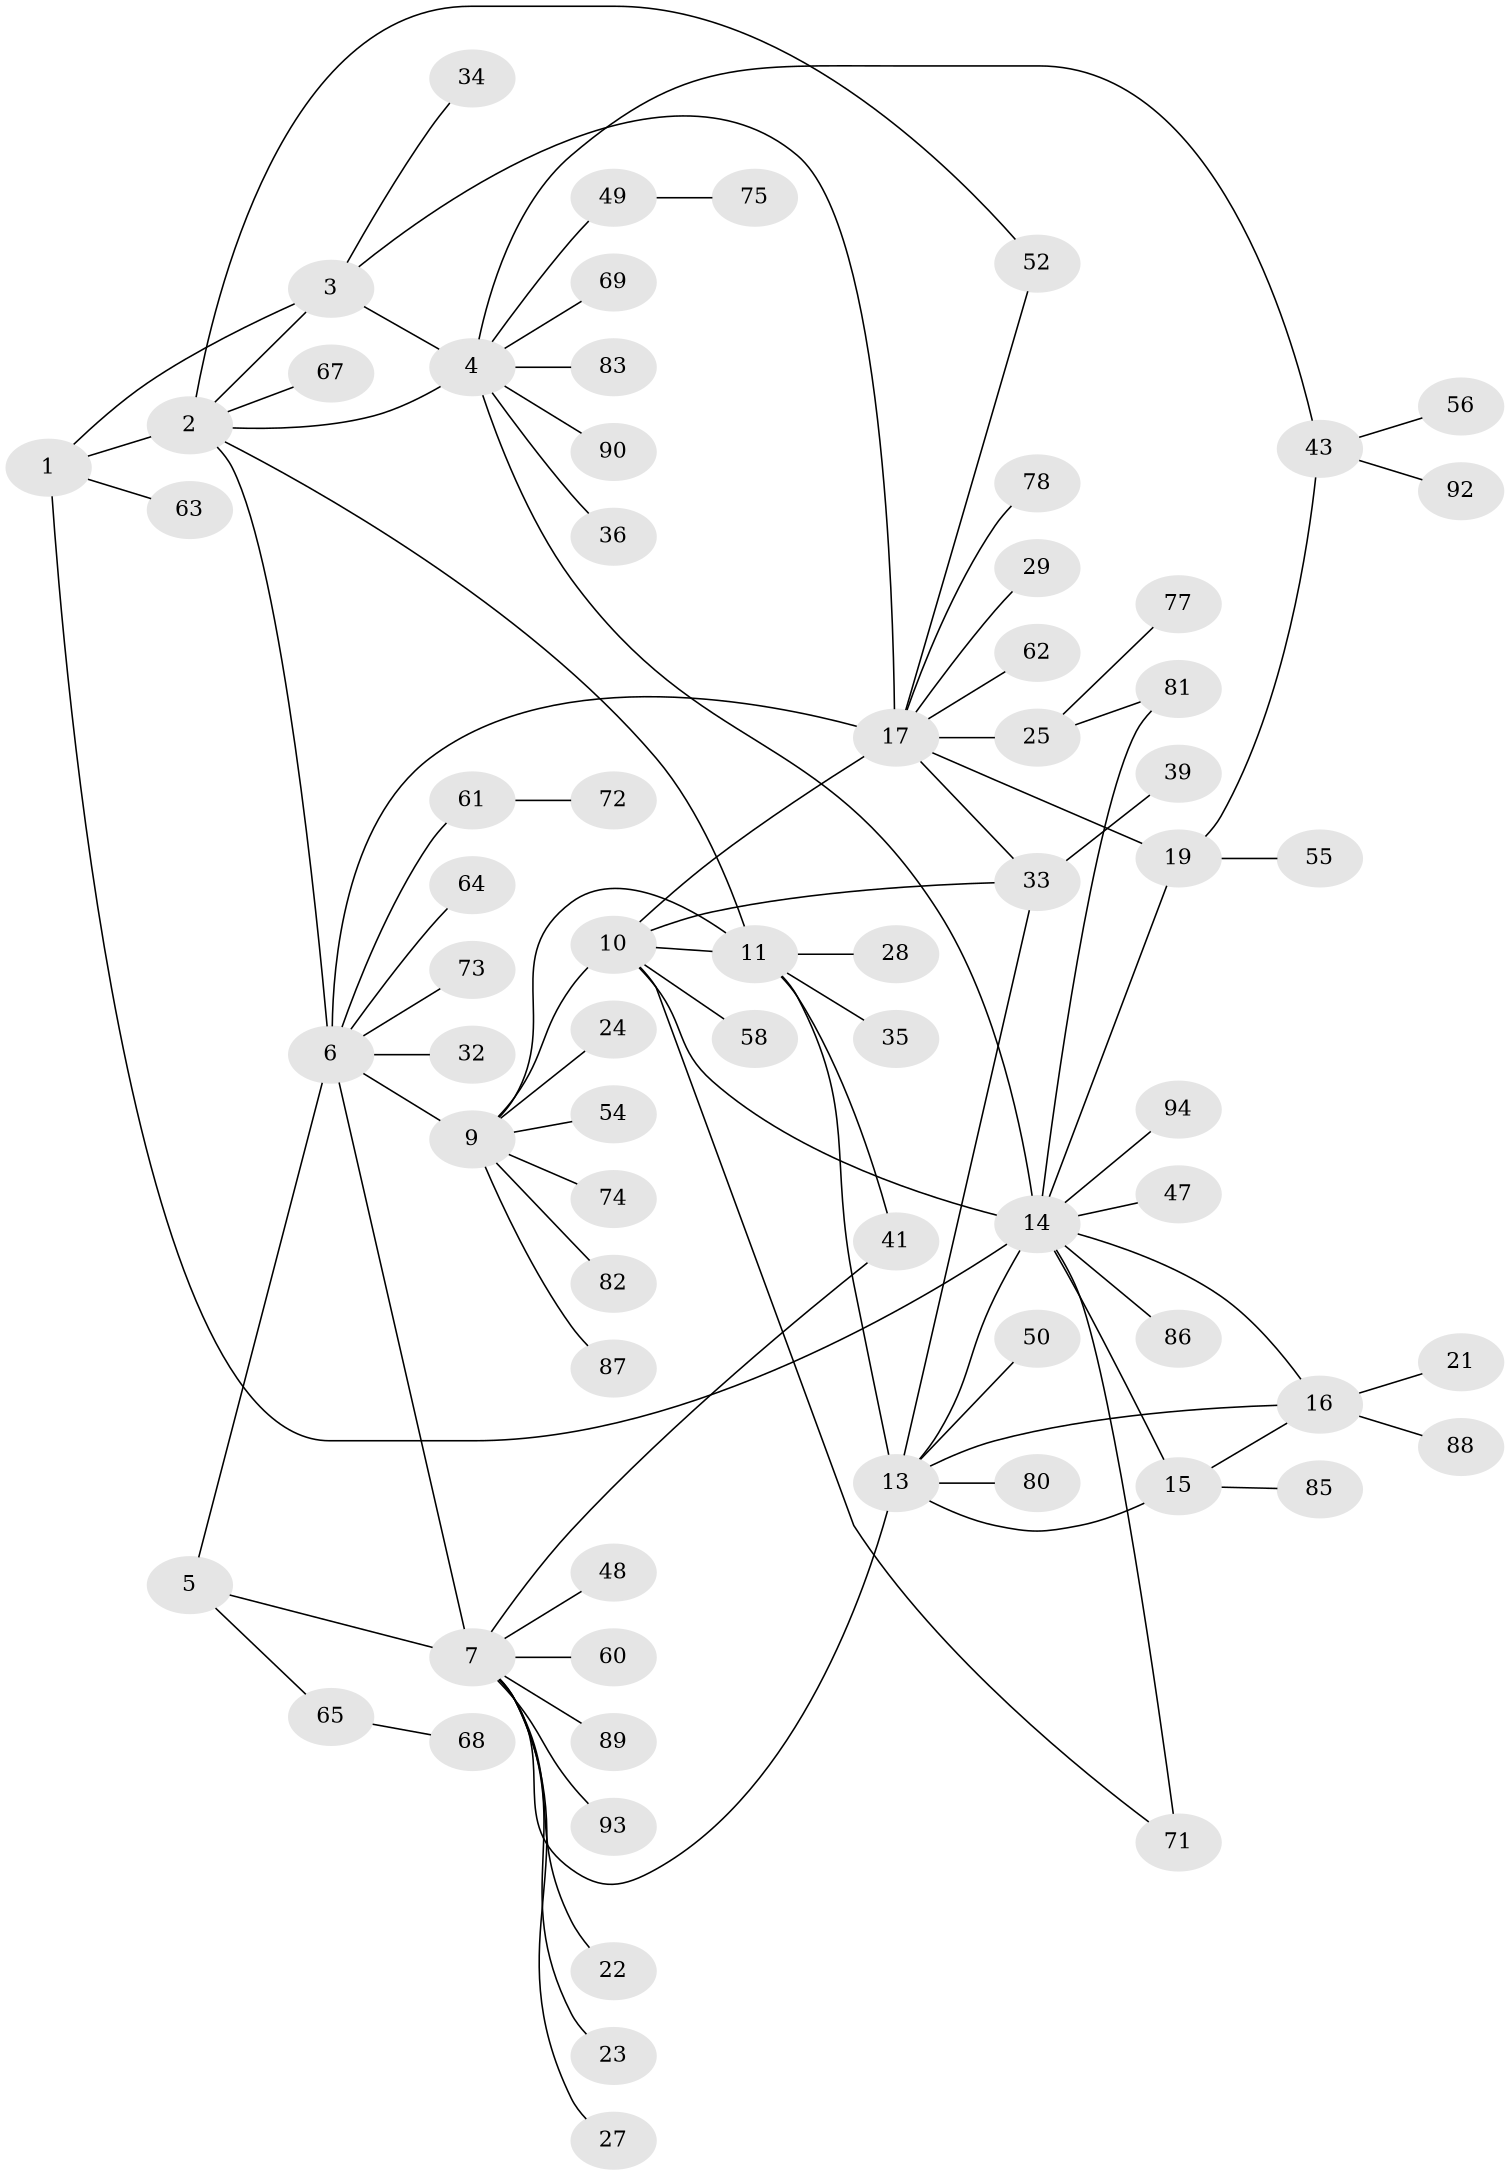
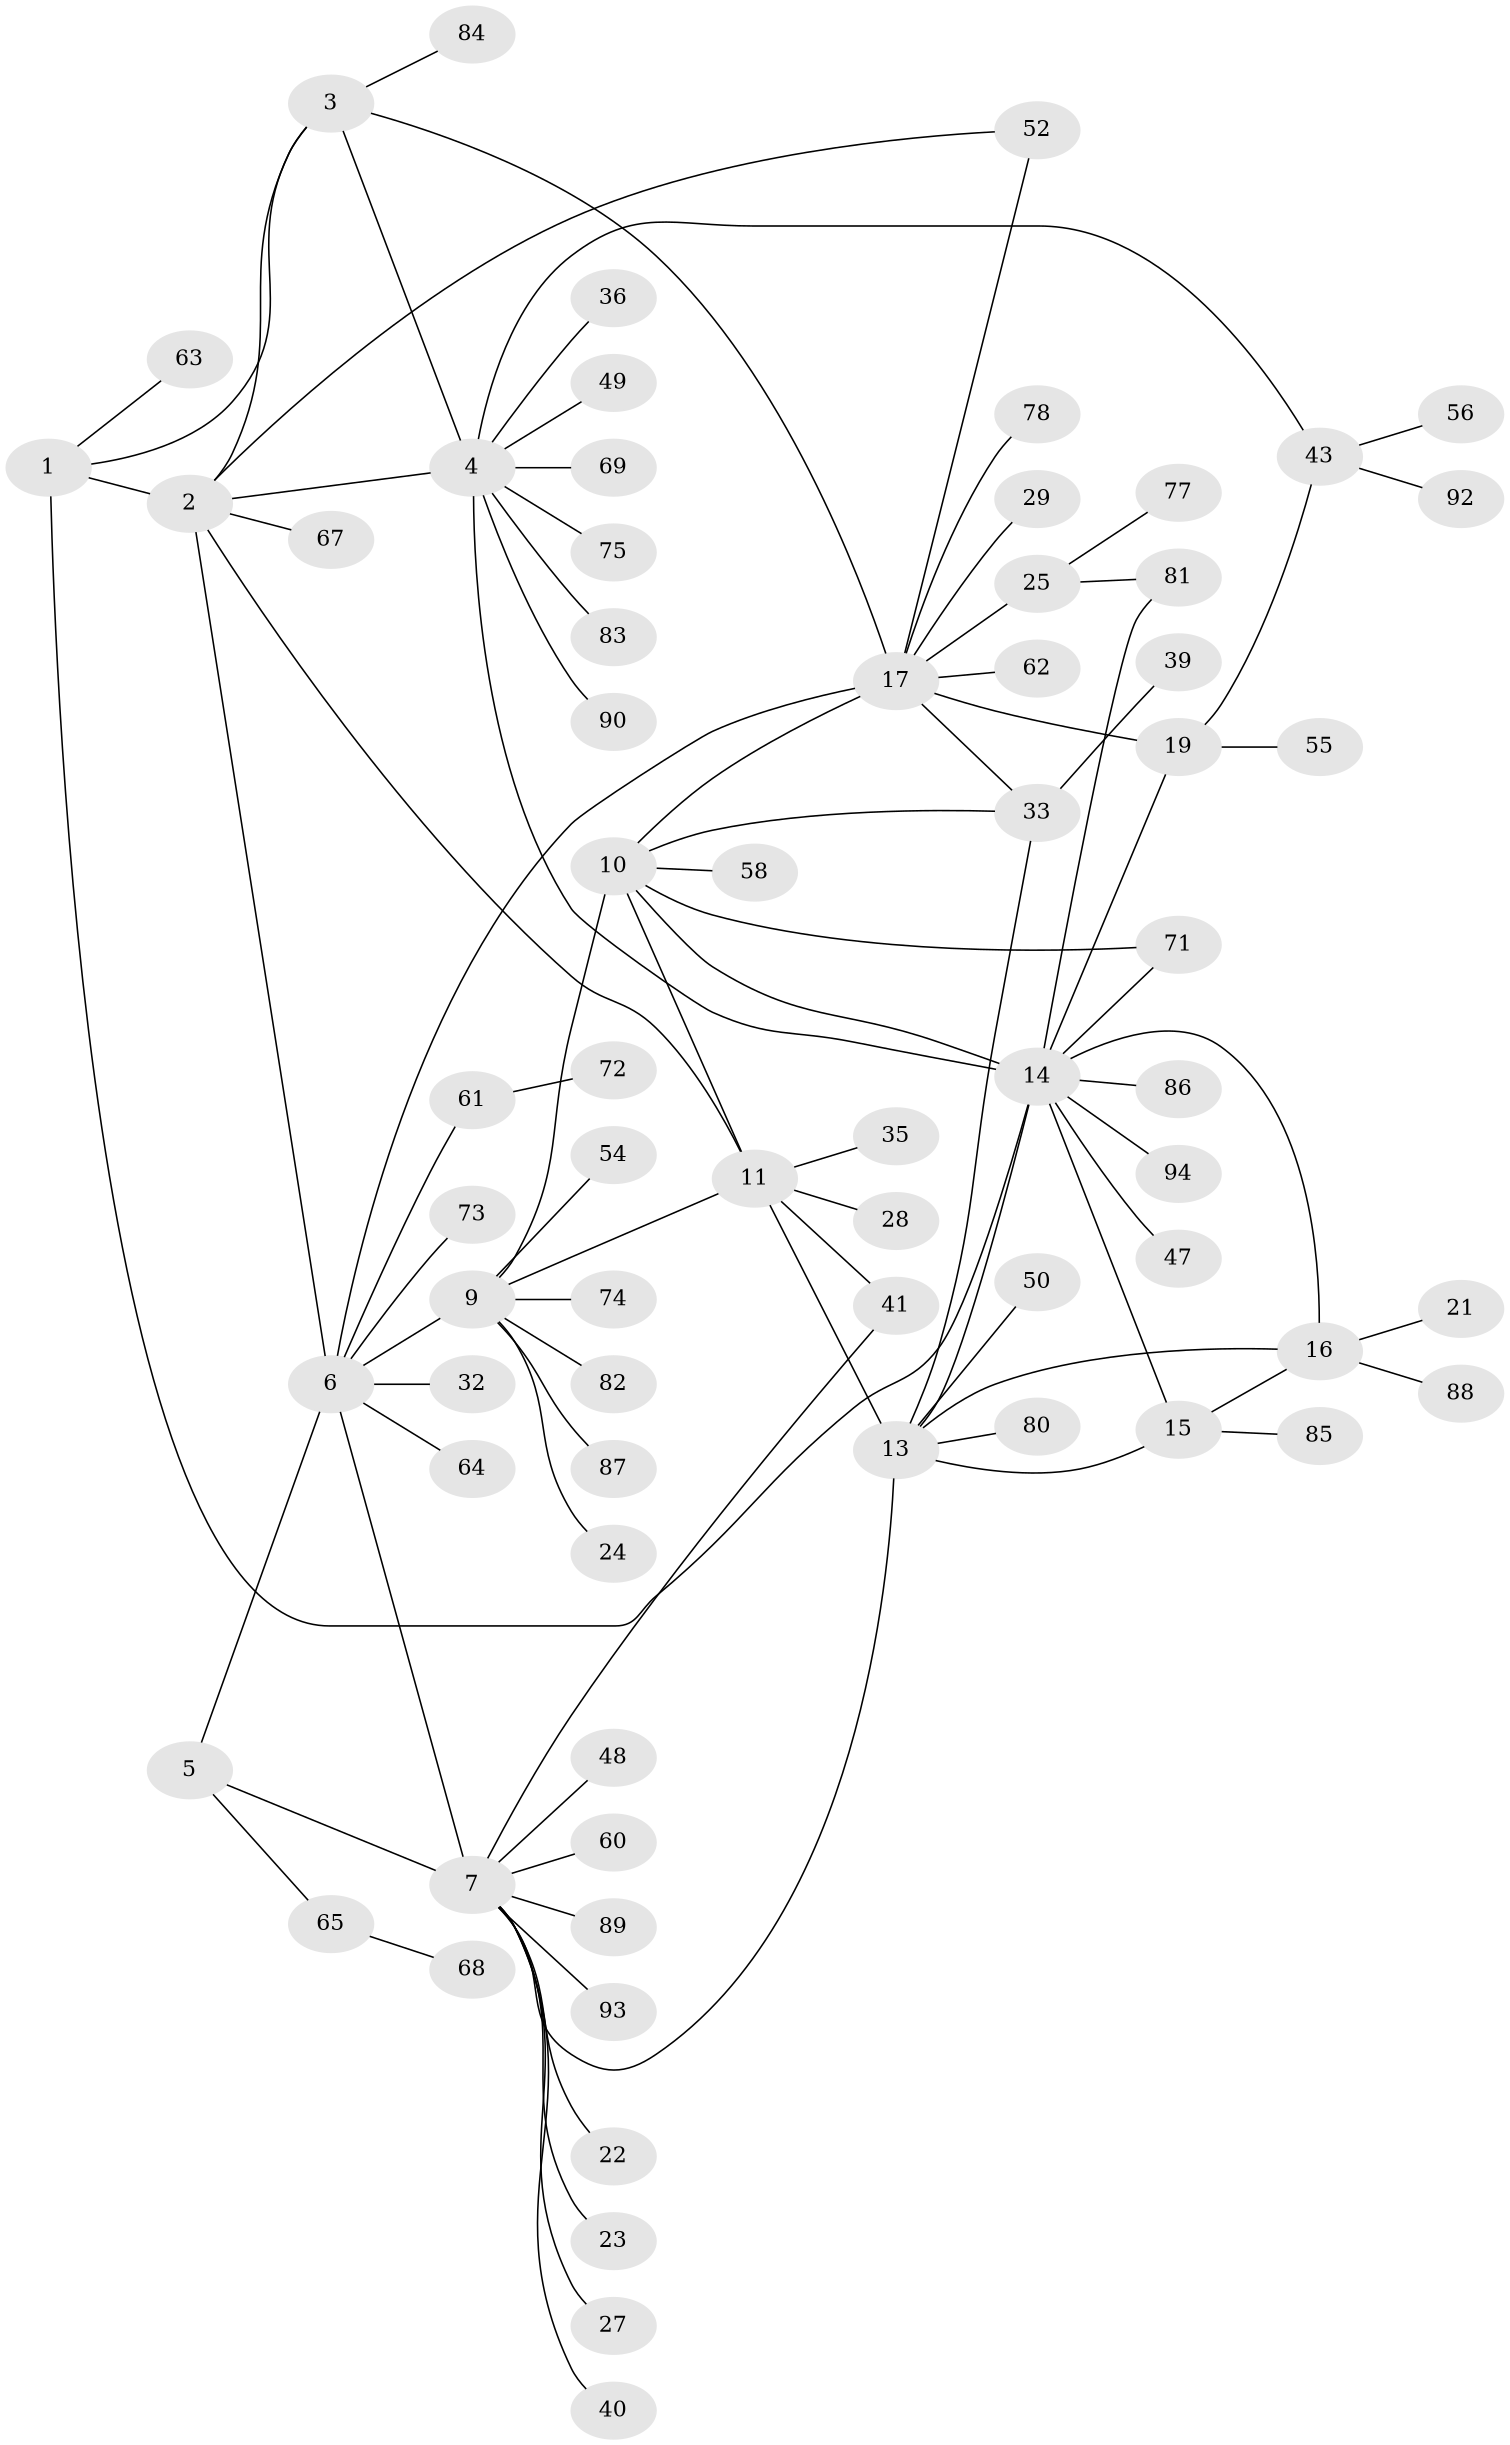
(472, 78) -> (472, 35)
(685, 198) -> (543, 510)
none -> (614, 2411)
